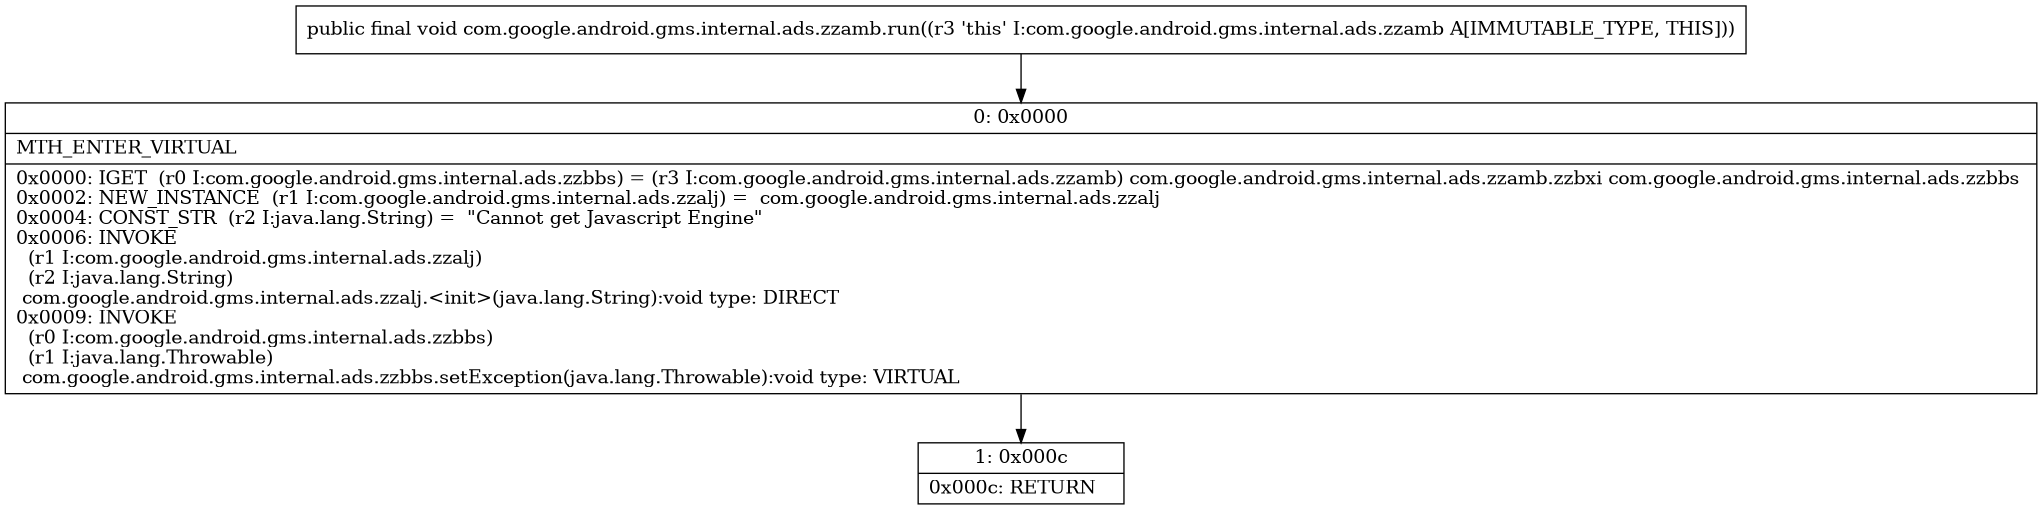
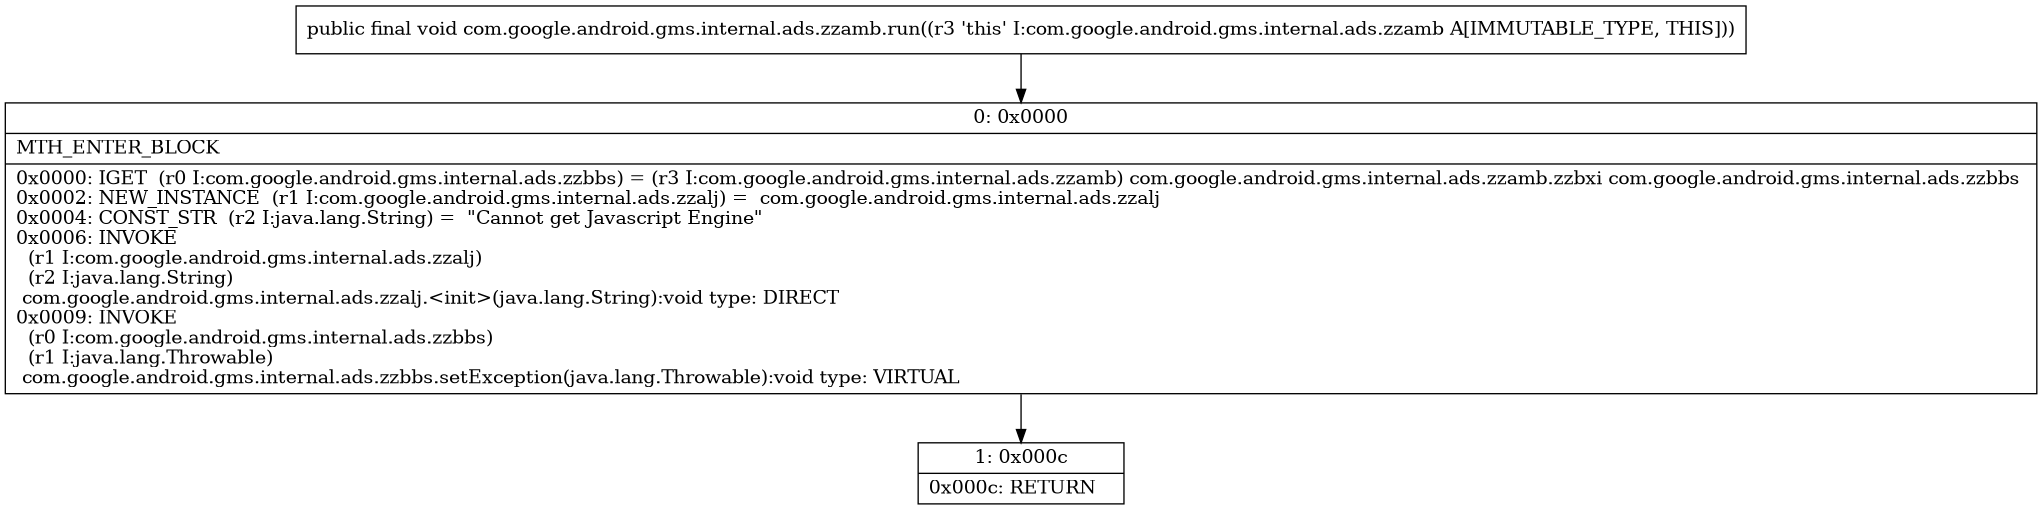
(126, 148) -> (118, 148)
